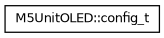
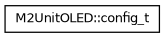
(82, 19) -> (82, 19)
